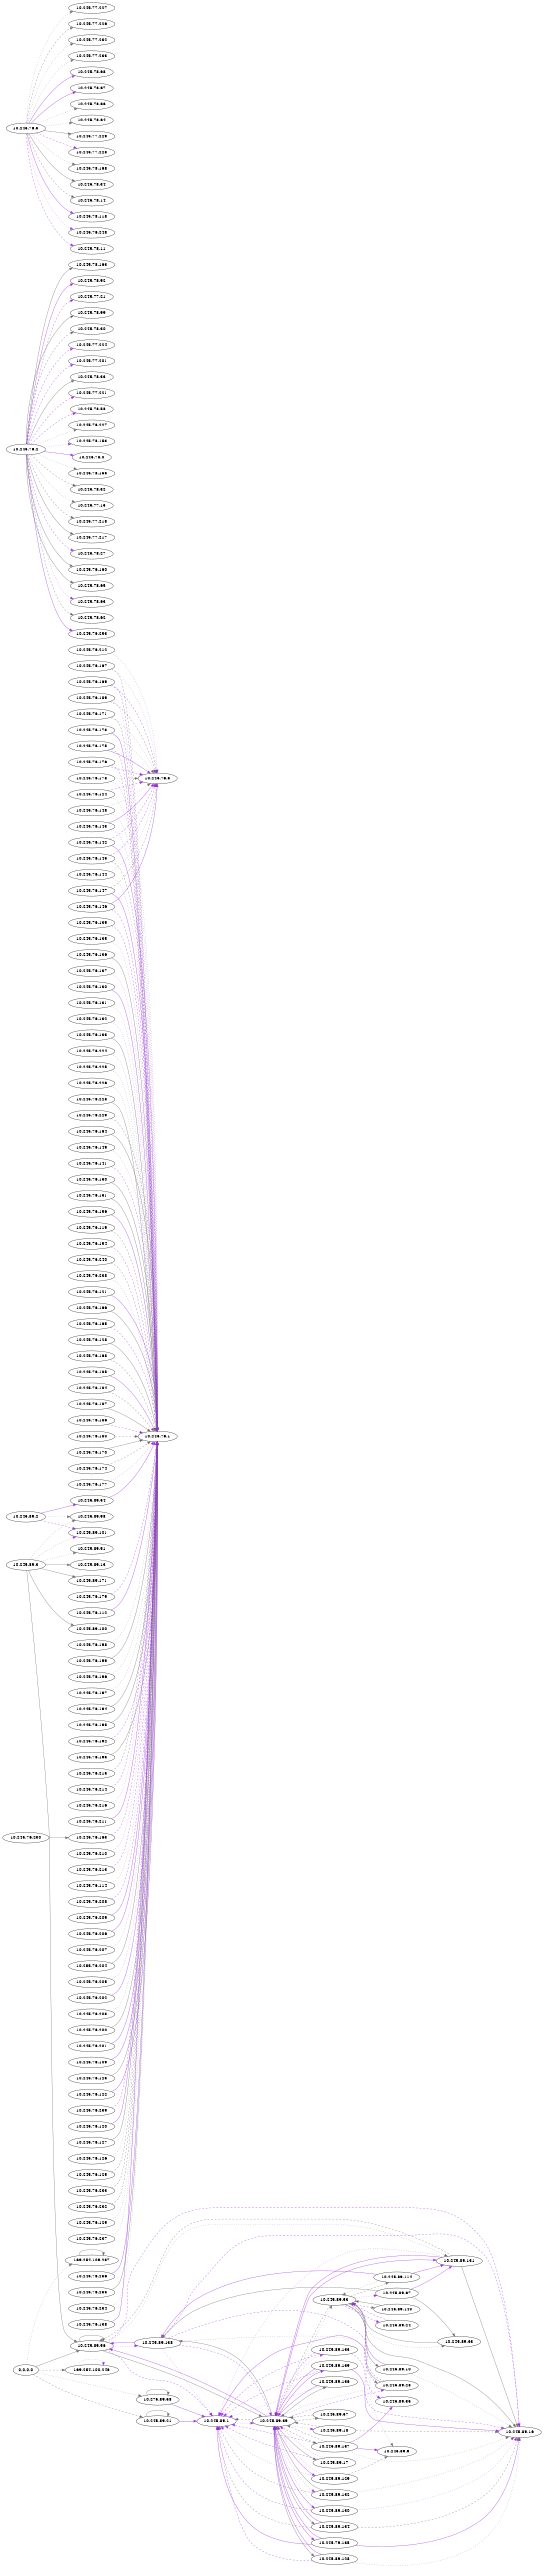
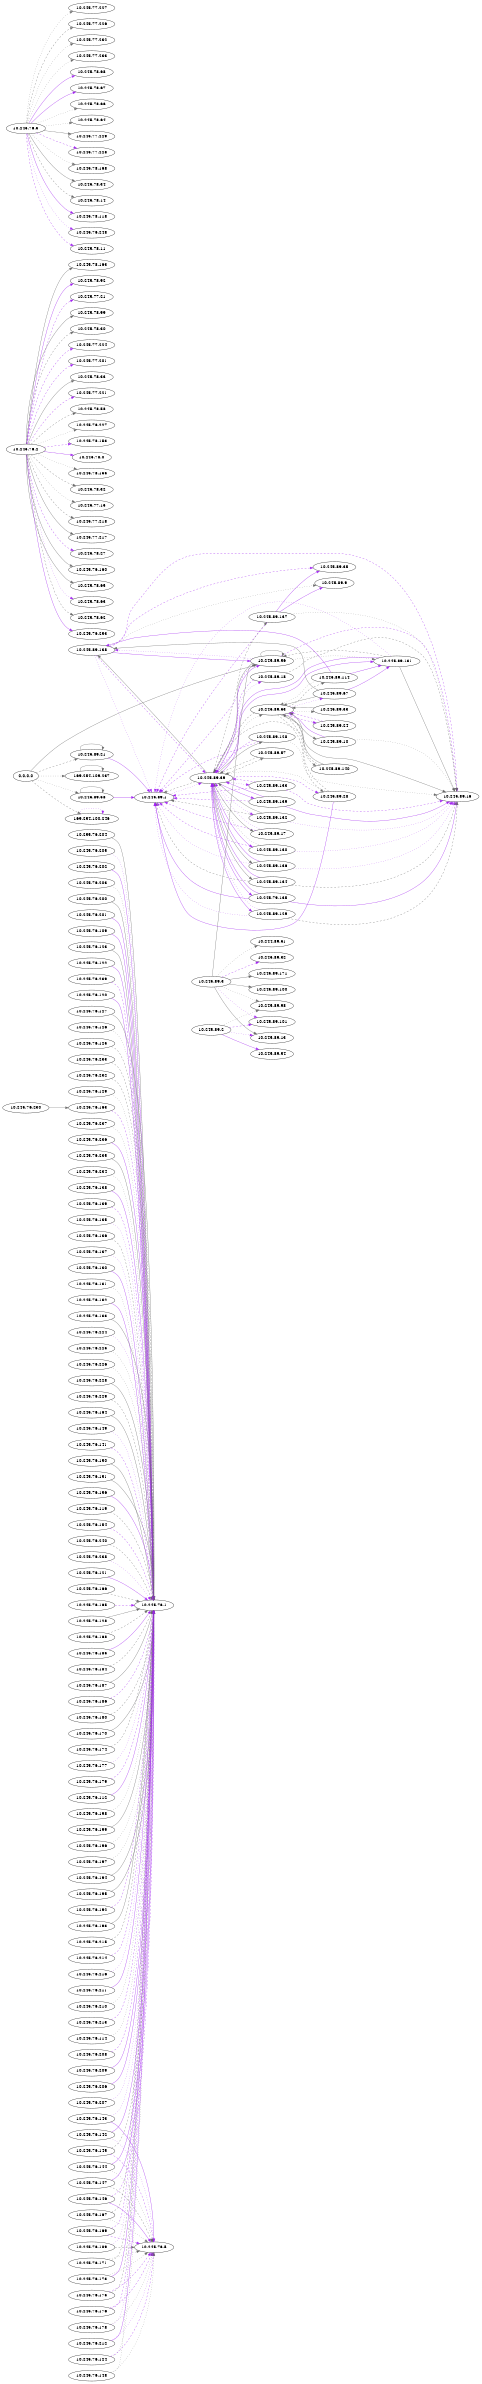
(51, 427) -> (51, 427)
(56, 446) -> (56, 446)
(134, 762) -> (133, 2276)
(138, 814) -> (142, 2183)
none -> (385, 861)
none -> (272, 958)
none -> (240, 1034)
(151, 1149) -> (150, 1892)
(149, 1190) -> (136, 1324)
(147, 1222) -> (142, 1447)
(141, 1352) -> (122, 1597)
(136, 1475) -> (145, 1980)
(92, 1549) -> (272, 942)
(147, 1651) -> (145, 1812)
(435, 2313) -> (302, 700)
(158, 2400) -> (92, 797)
(309, 2425) -> (236, 725)
(308, 2435) -> (268, 722)
(367, 2467) -> (408, 911)
(289, 2511) -> (234, 754)
